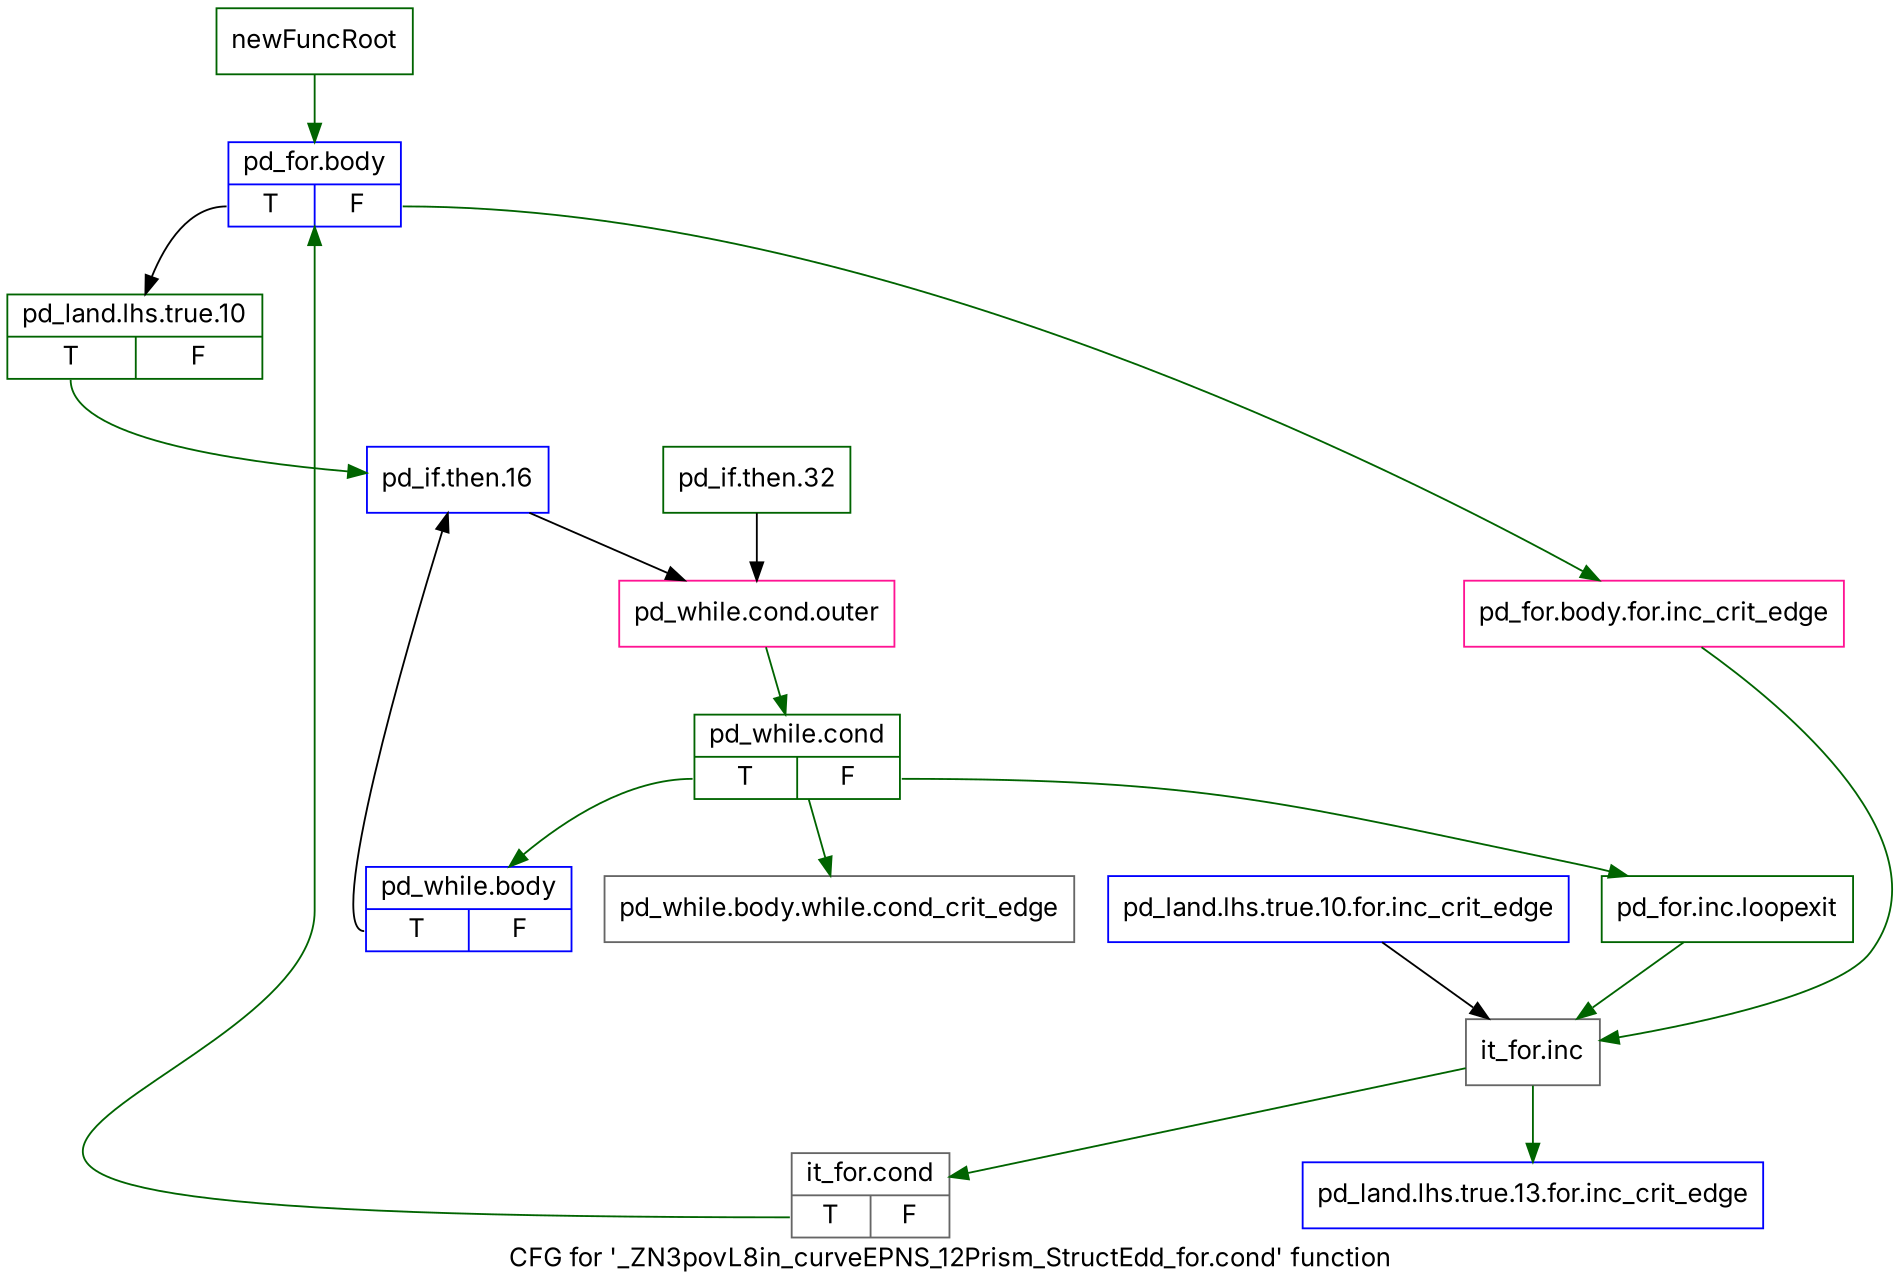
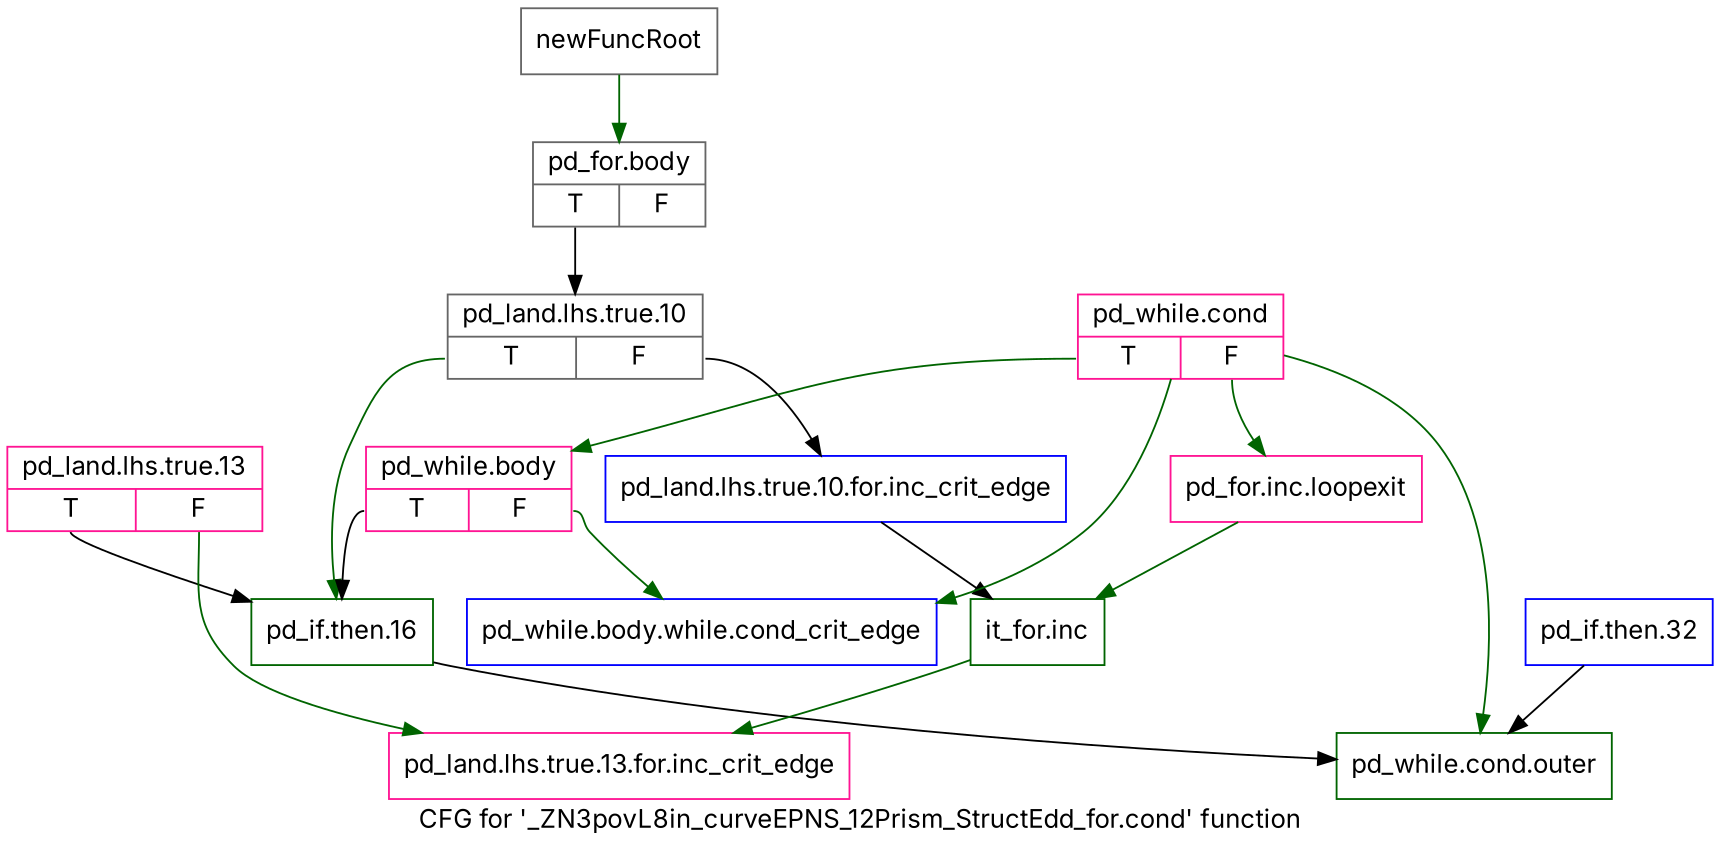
(315, 41) -> (619, 41)
(315, 184) -> (619, 184)
(135, 337) -> (575, 337)
none -> (768, 385)
(458, 480) -> (342, 632)
(757, 480) -> (1619, 632)
none -> (135, 489)
none -> (608, 550)
(757, 614) -> (1474, 766)
(1654, 614) -> none
(773, 672) -> (1463, 487)
(797, 757) -> (1181, 337)
(469, 909) -> (469, 489)
(839, 909) -> (702, 632)
(1727, 909) -> (1296, 489)
(1533, 1052) -> (1038, 632)
(871, 1195) -> none
(1533, 1195) -> (619, 766)
